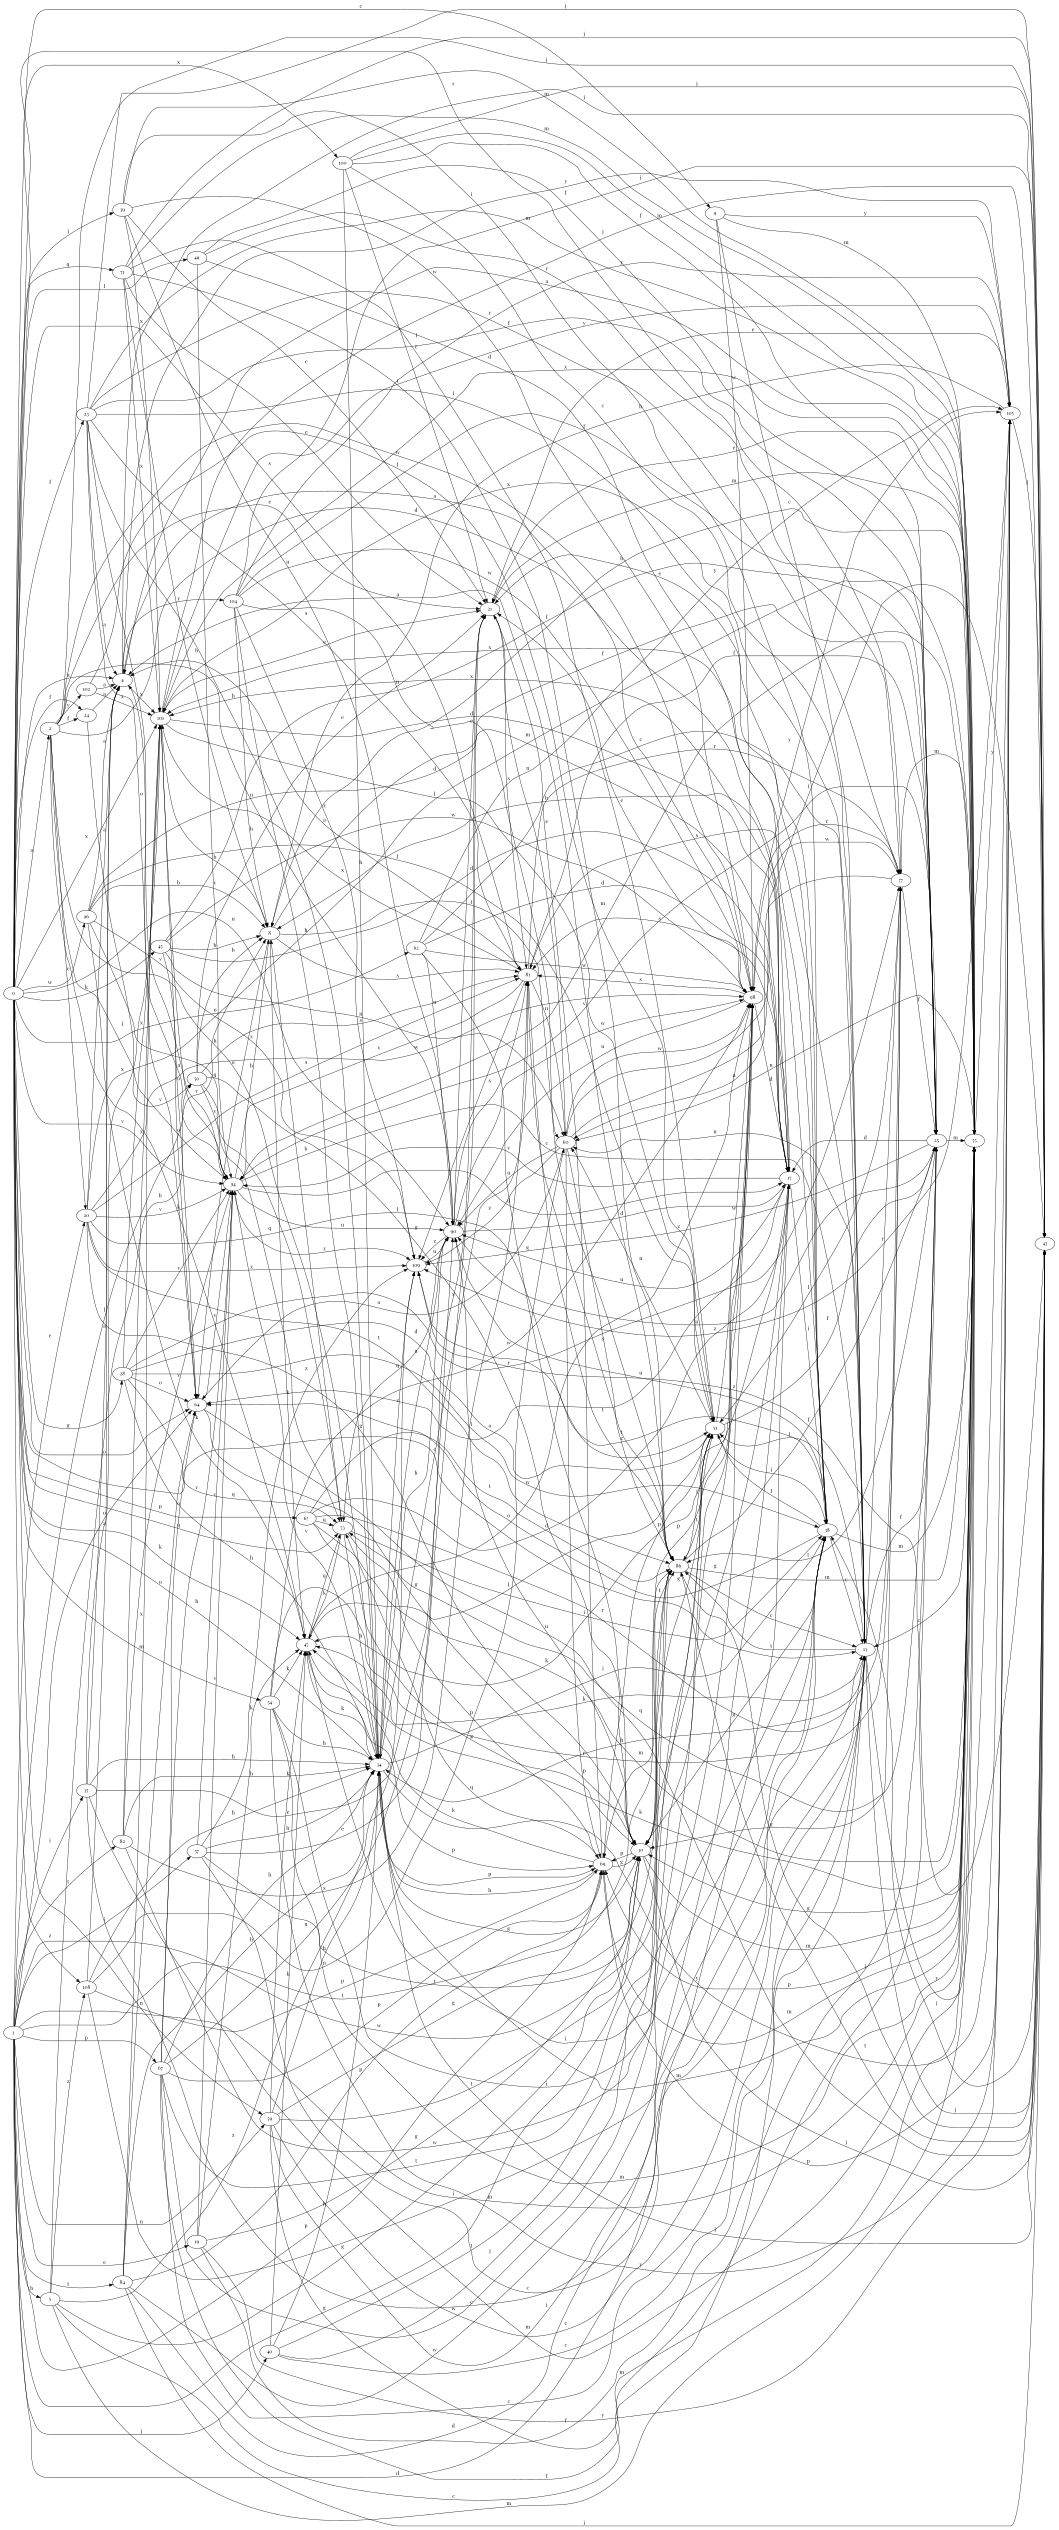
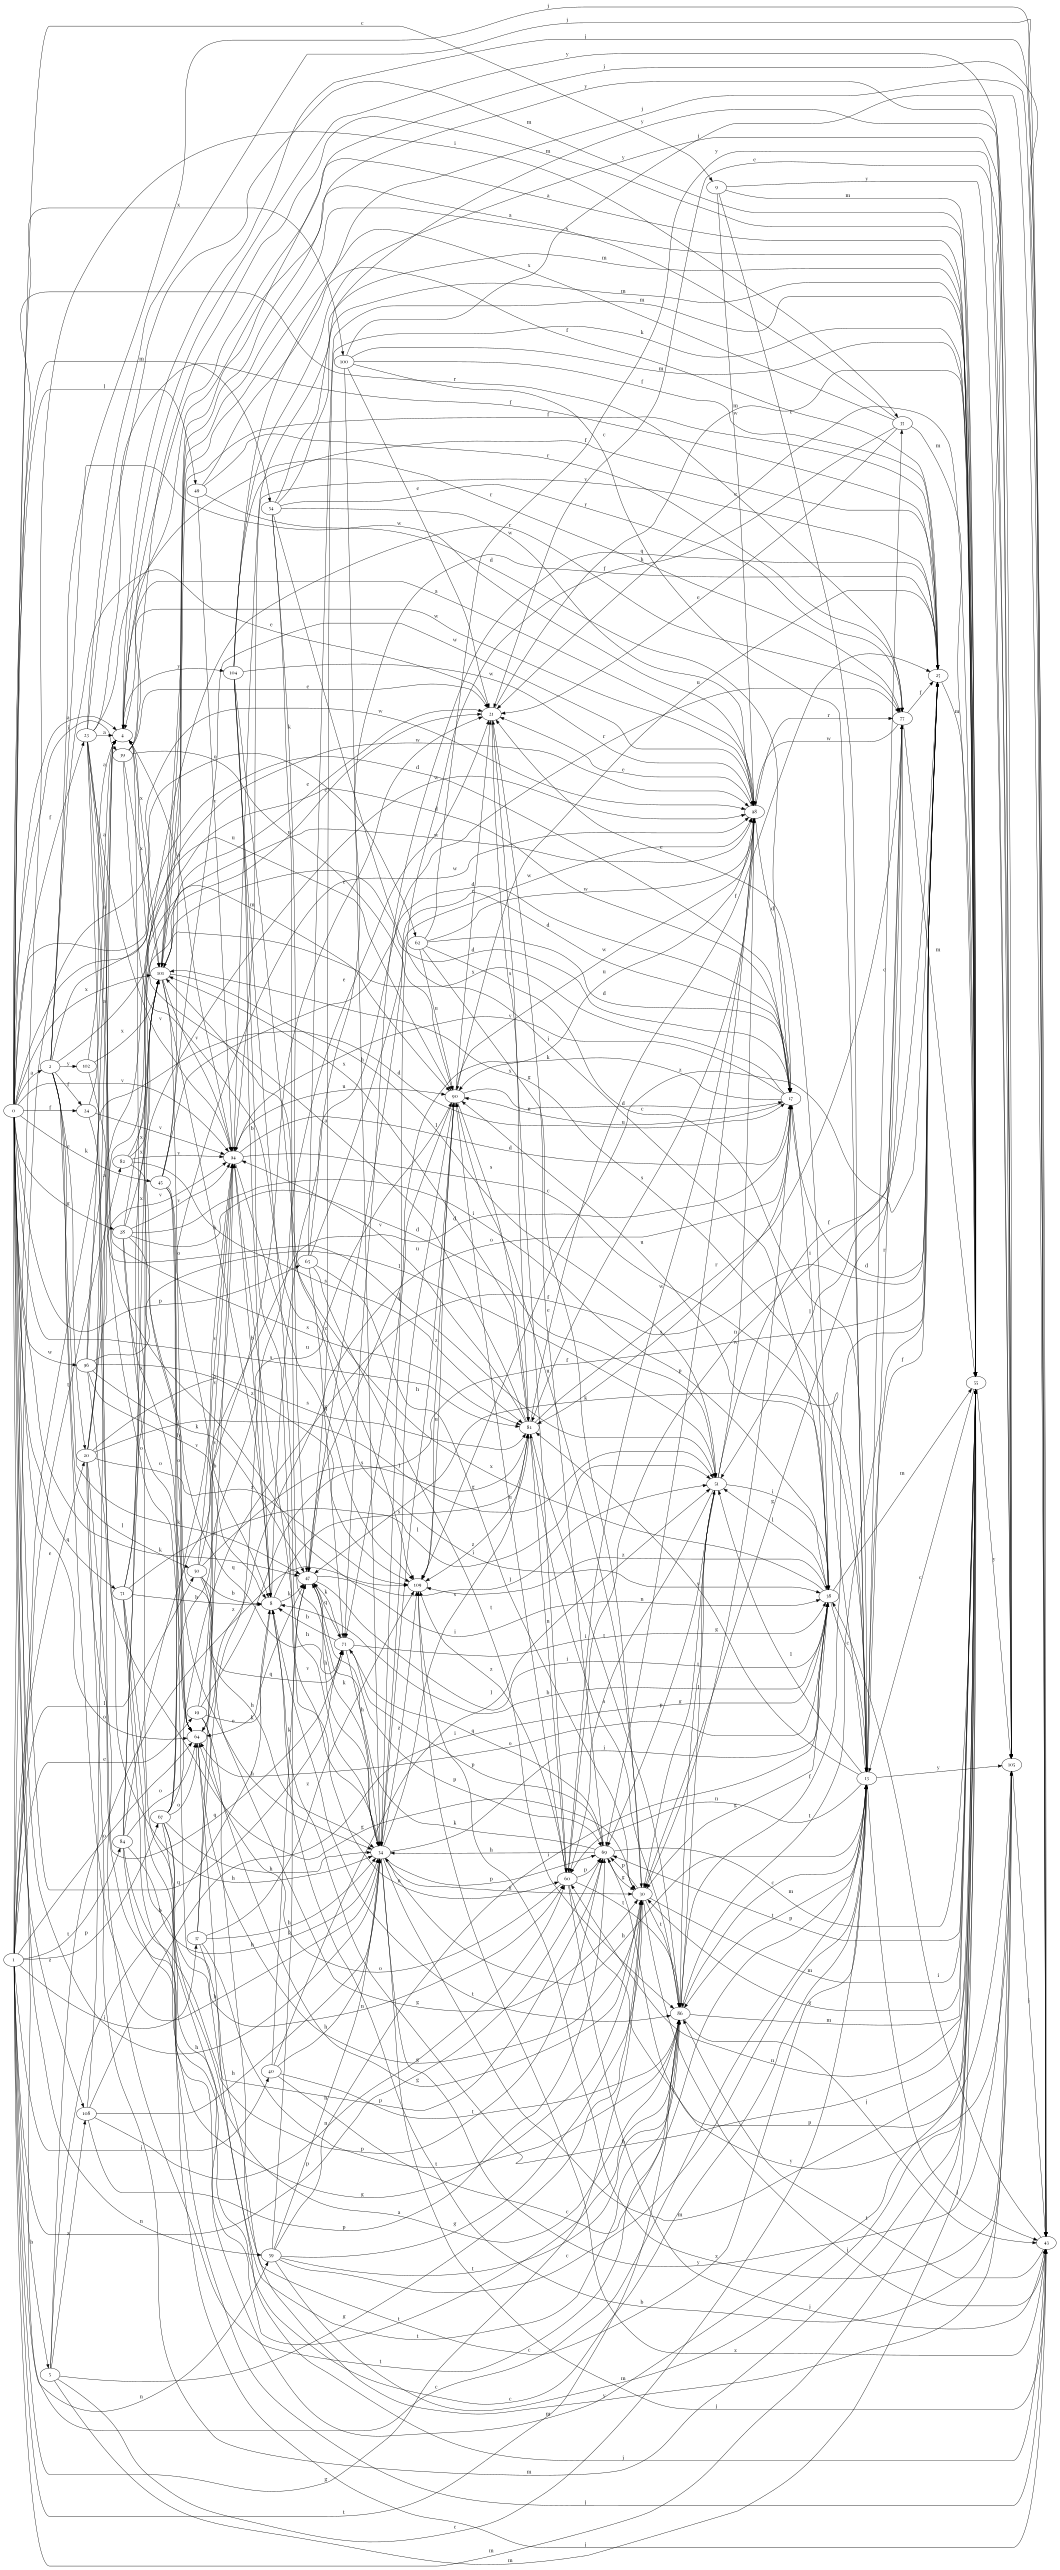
(252, 795) -> (252, 905)
none -> (160, 1705)
(523, 2299) -> (882, 1103)
